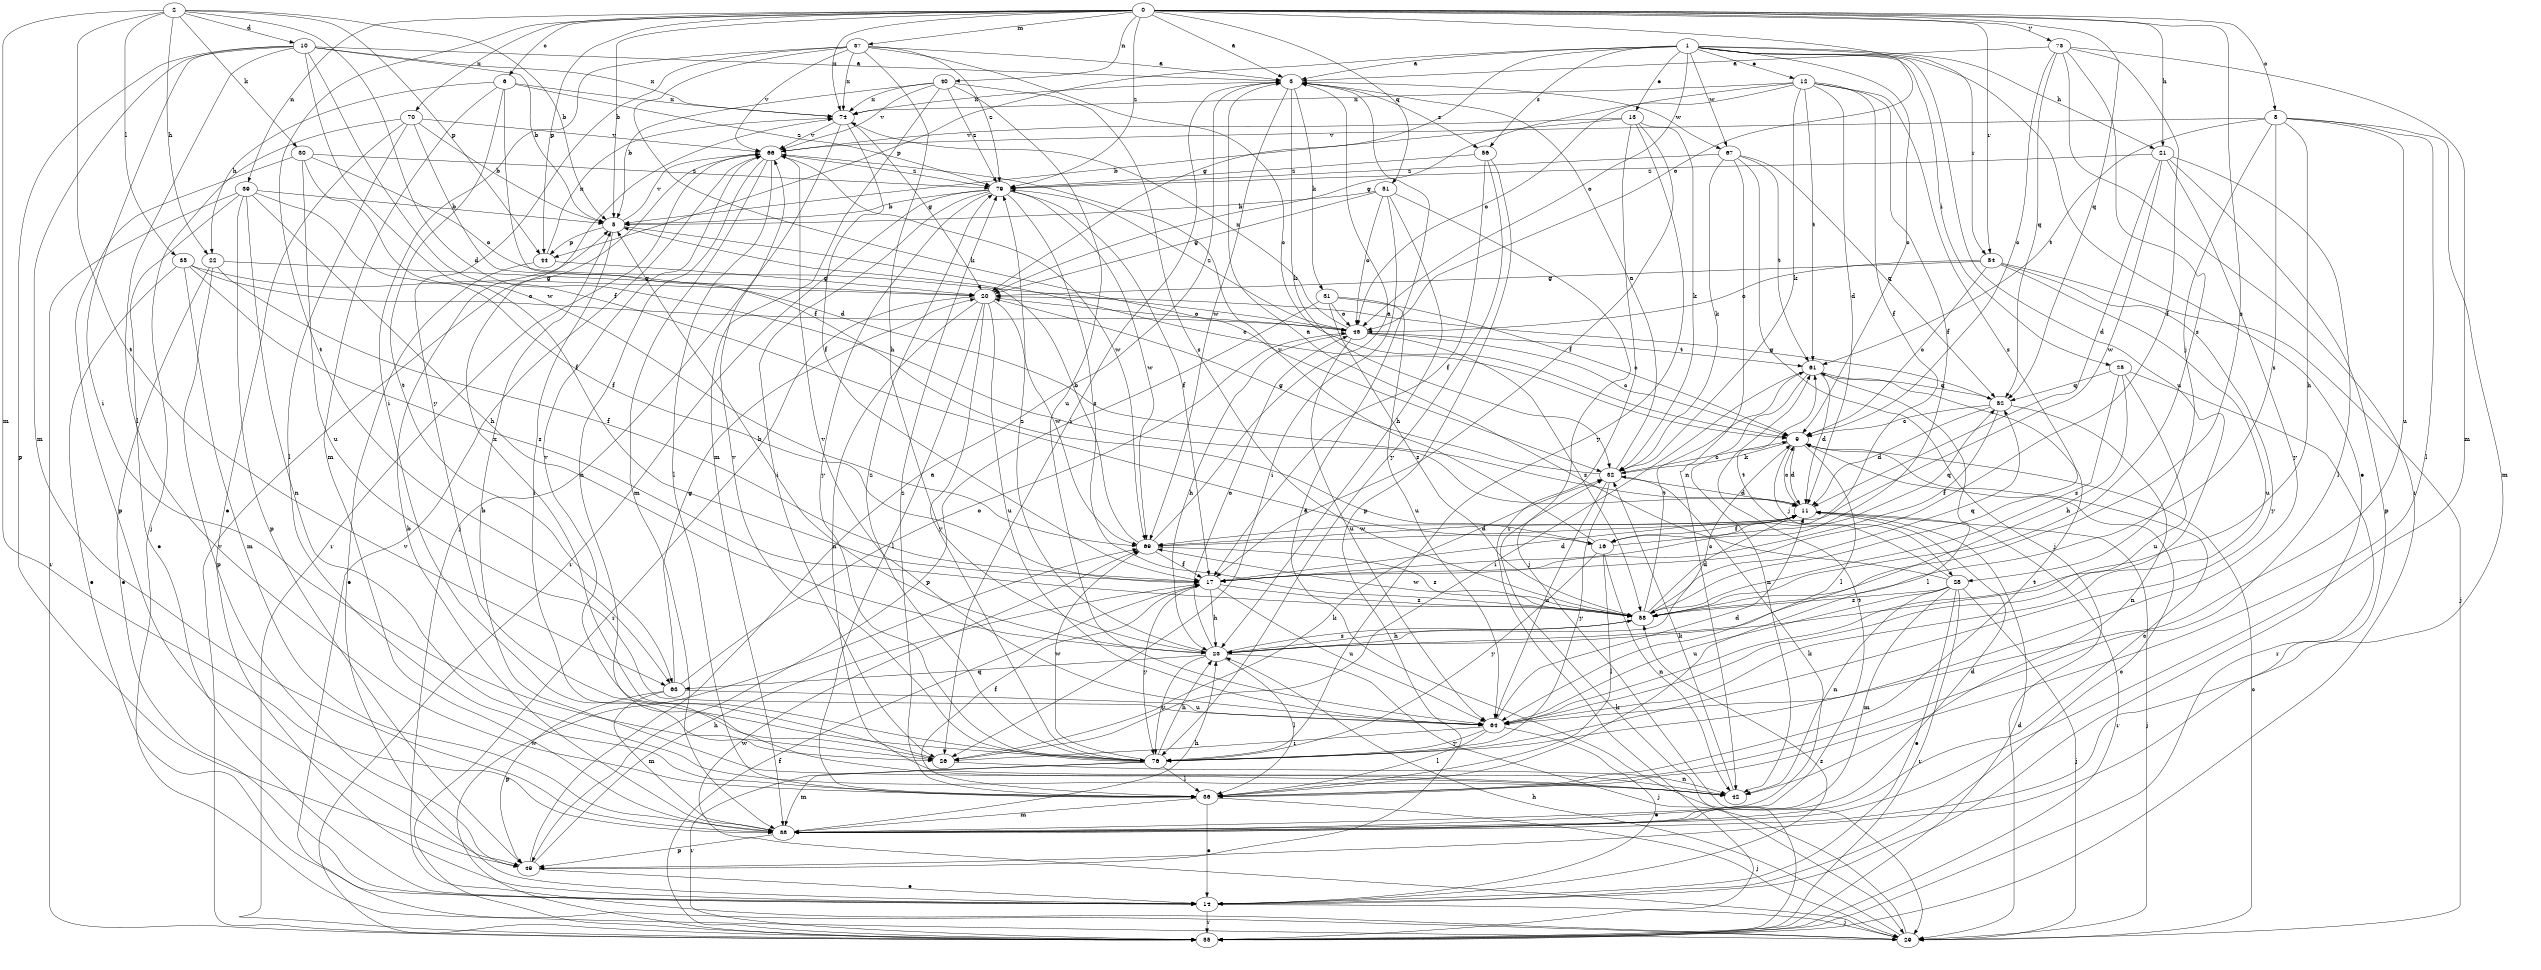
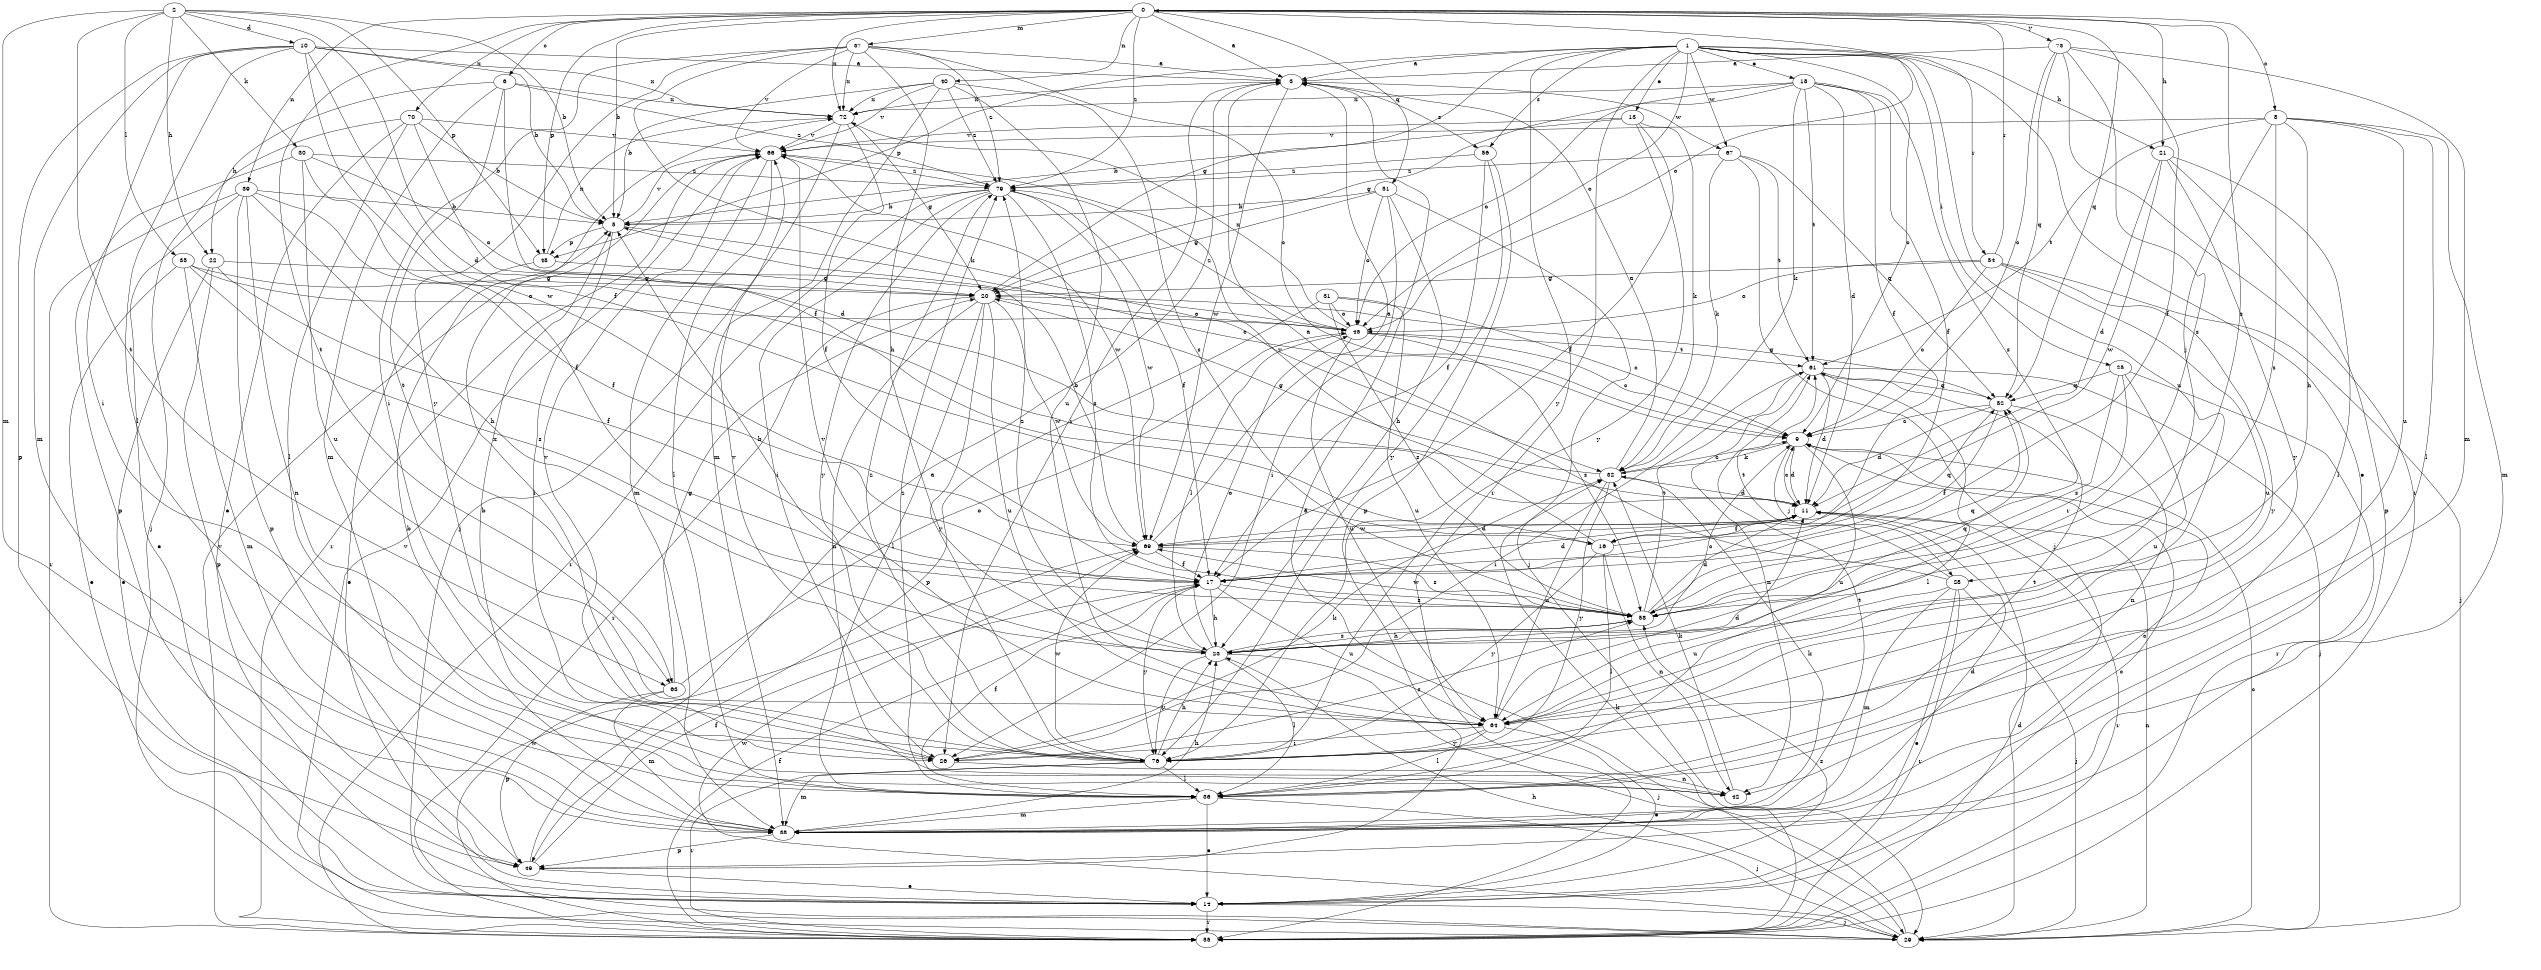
(1680, 15) -> (1692, 16)
(1804, 82) -> (1804, 82)
(843, 118) -> (843, 118)
(1583, 170) -> none
(1312, 187) -> none
(544, 261) -> (544, 261)
(1394, 370) -> none
none -> (1497, 461)
(1682, 477) -> none
(1191, 493) -> (1191, 493)
(2068, 511) -> (2068, 511)
(1841, 583) -> (1841, 583)
(1825, 600) -> (1262, 721)
none -> (2319, 658)
(947, 672) -> (1727, 625)
(1836, 680) -> none
(1083, 700) -> none
(716, 726) -> (716, 726)
(2147, 726) -> (2147, 726)
(1625, 748) -> (1421, 611)
(863, 765) -> none
